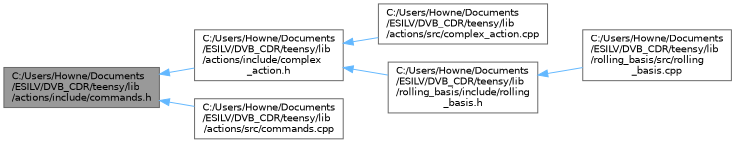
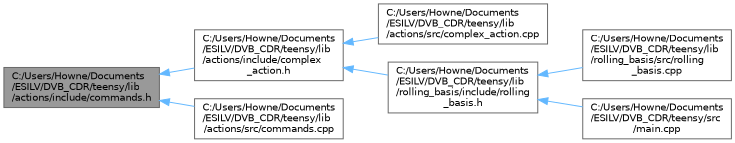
none -> (657, 119)
